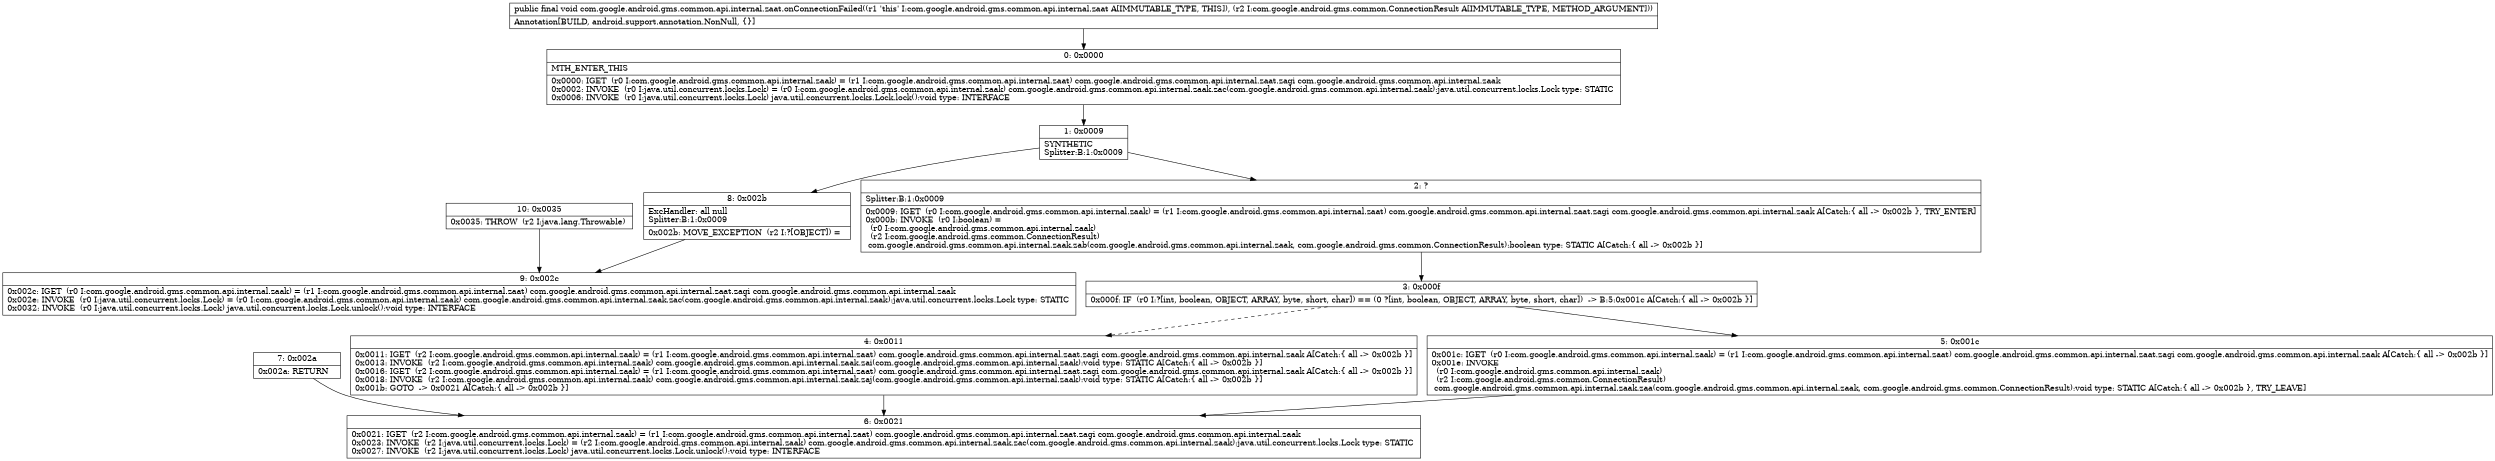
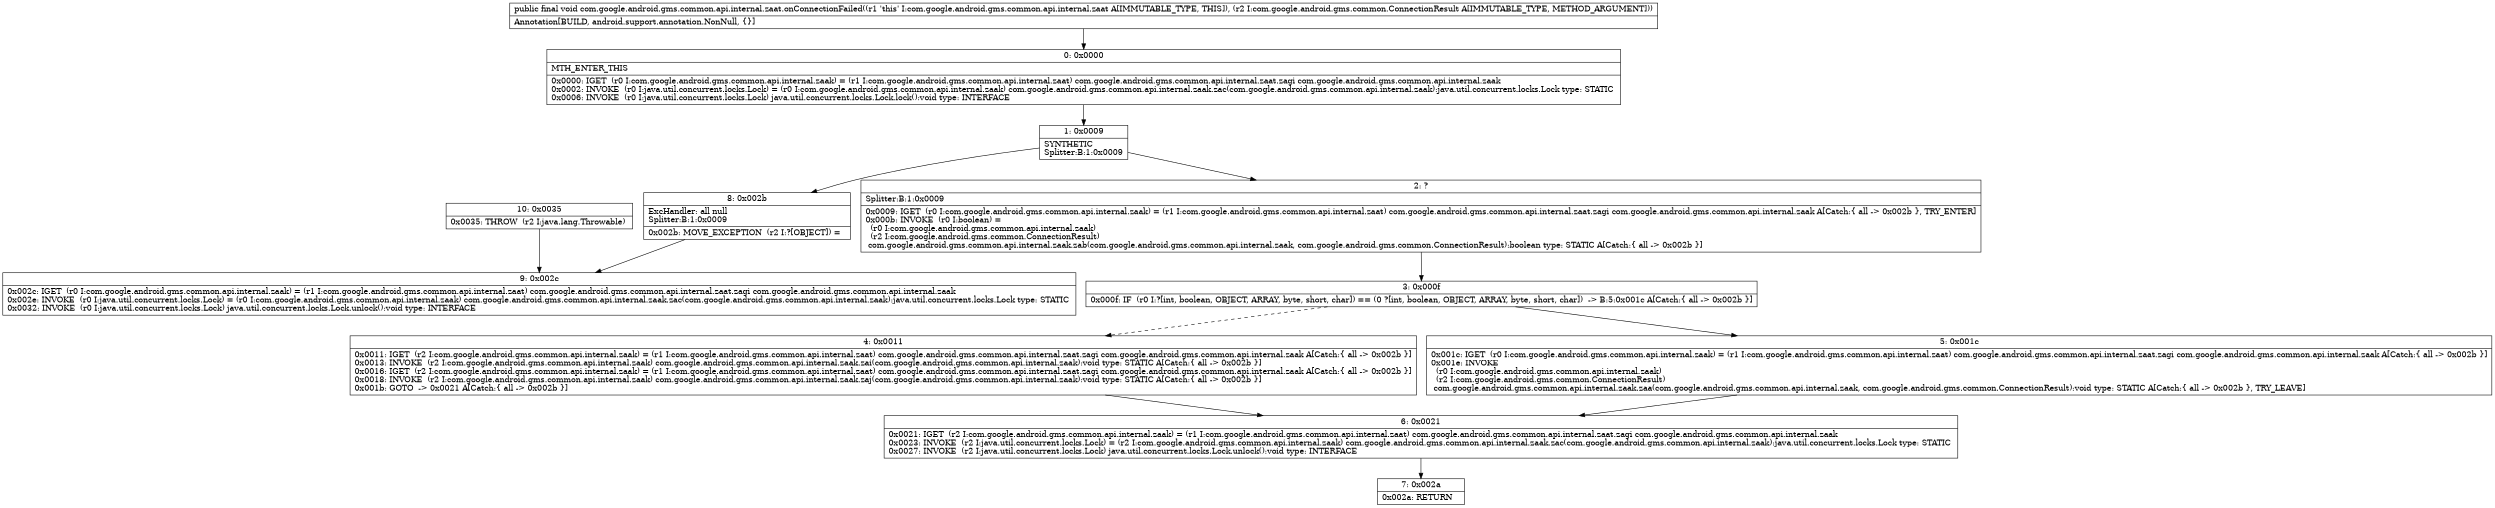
(383, 404) -> (1421, 466)
